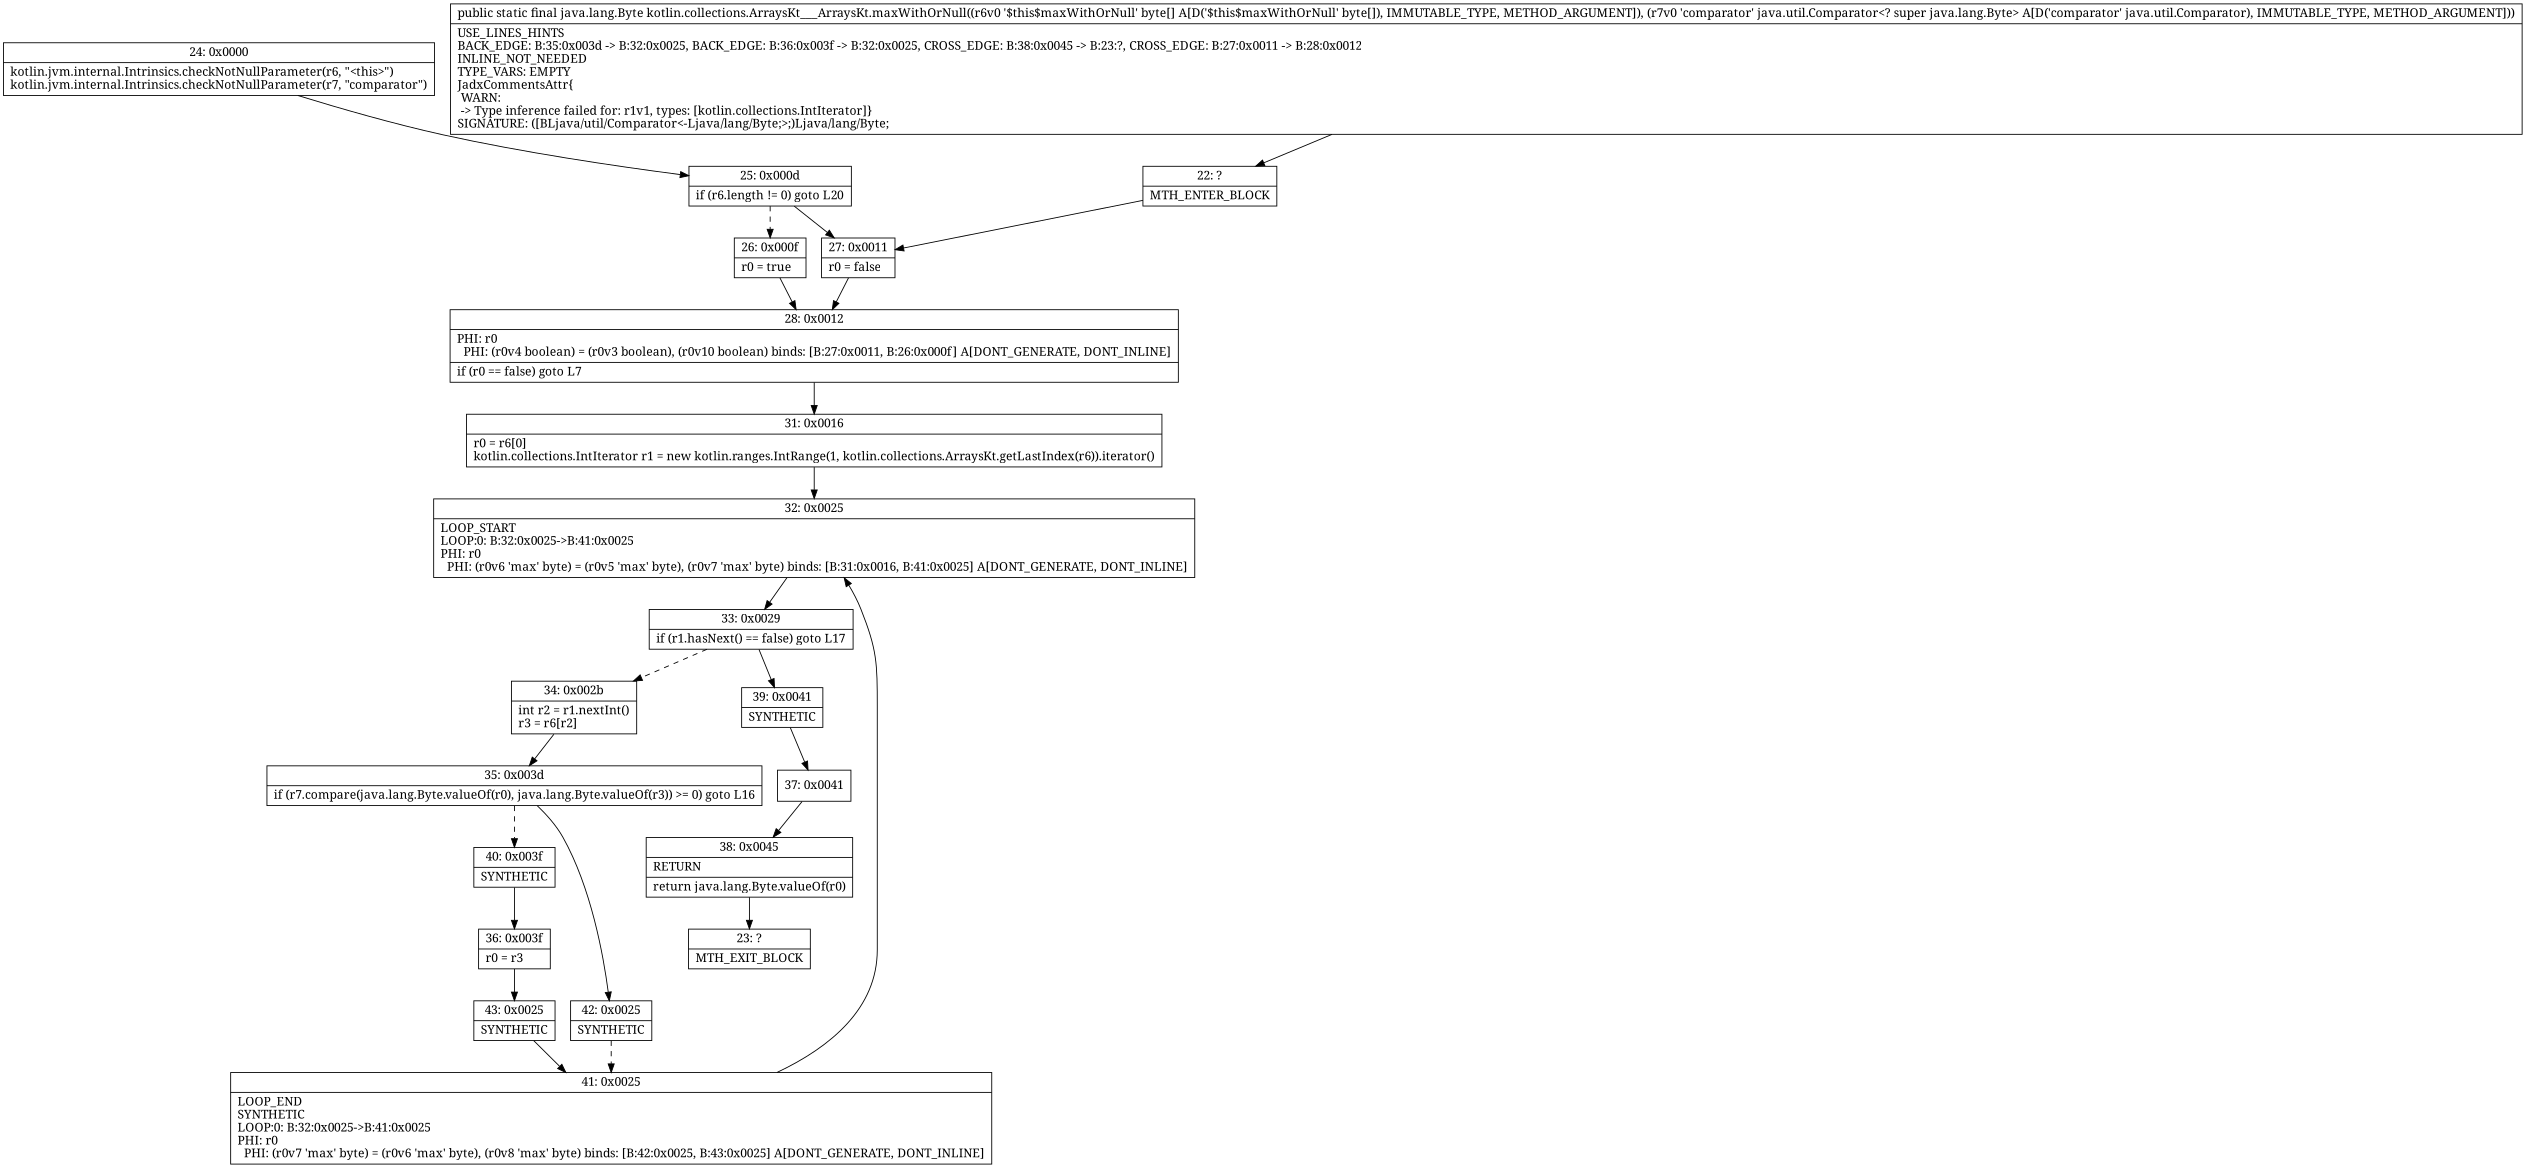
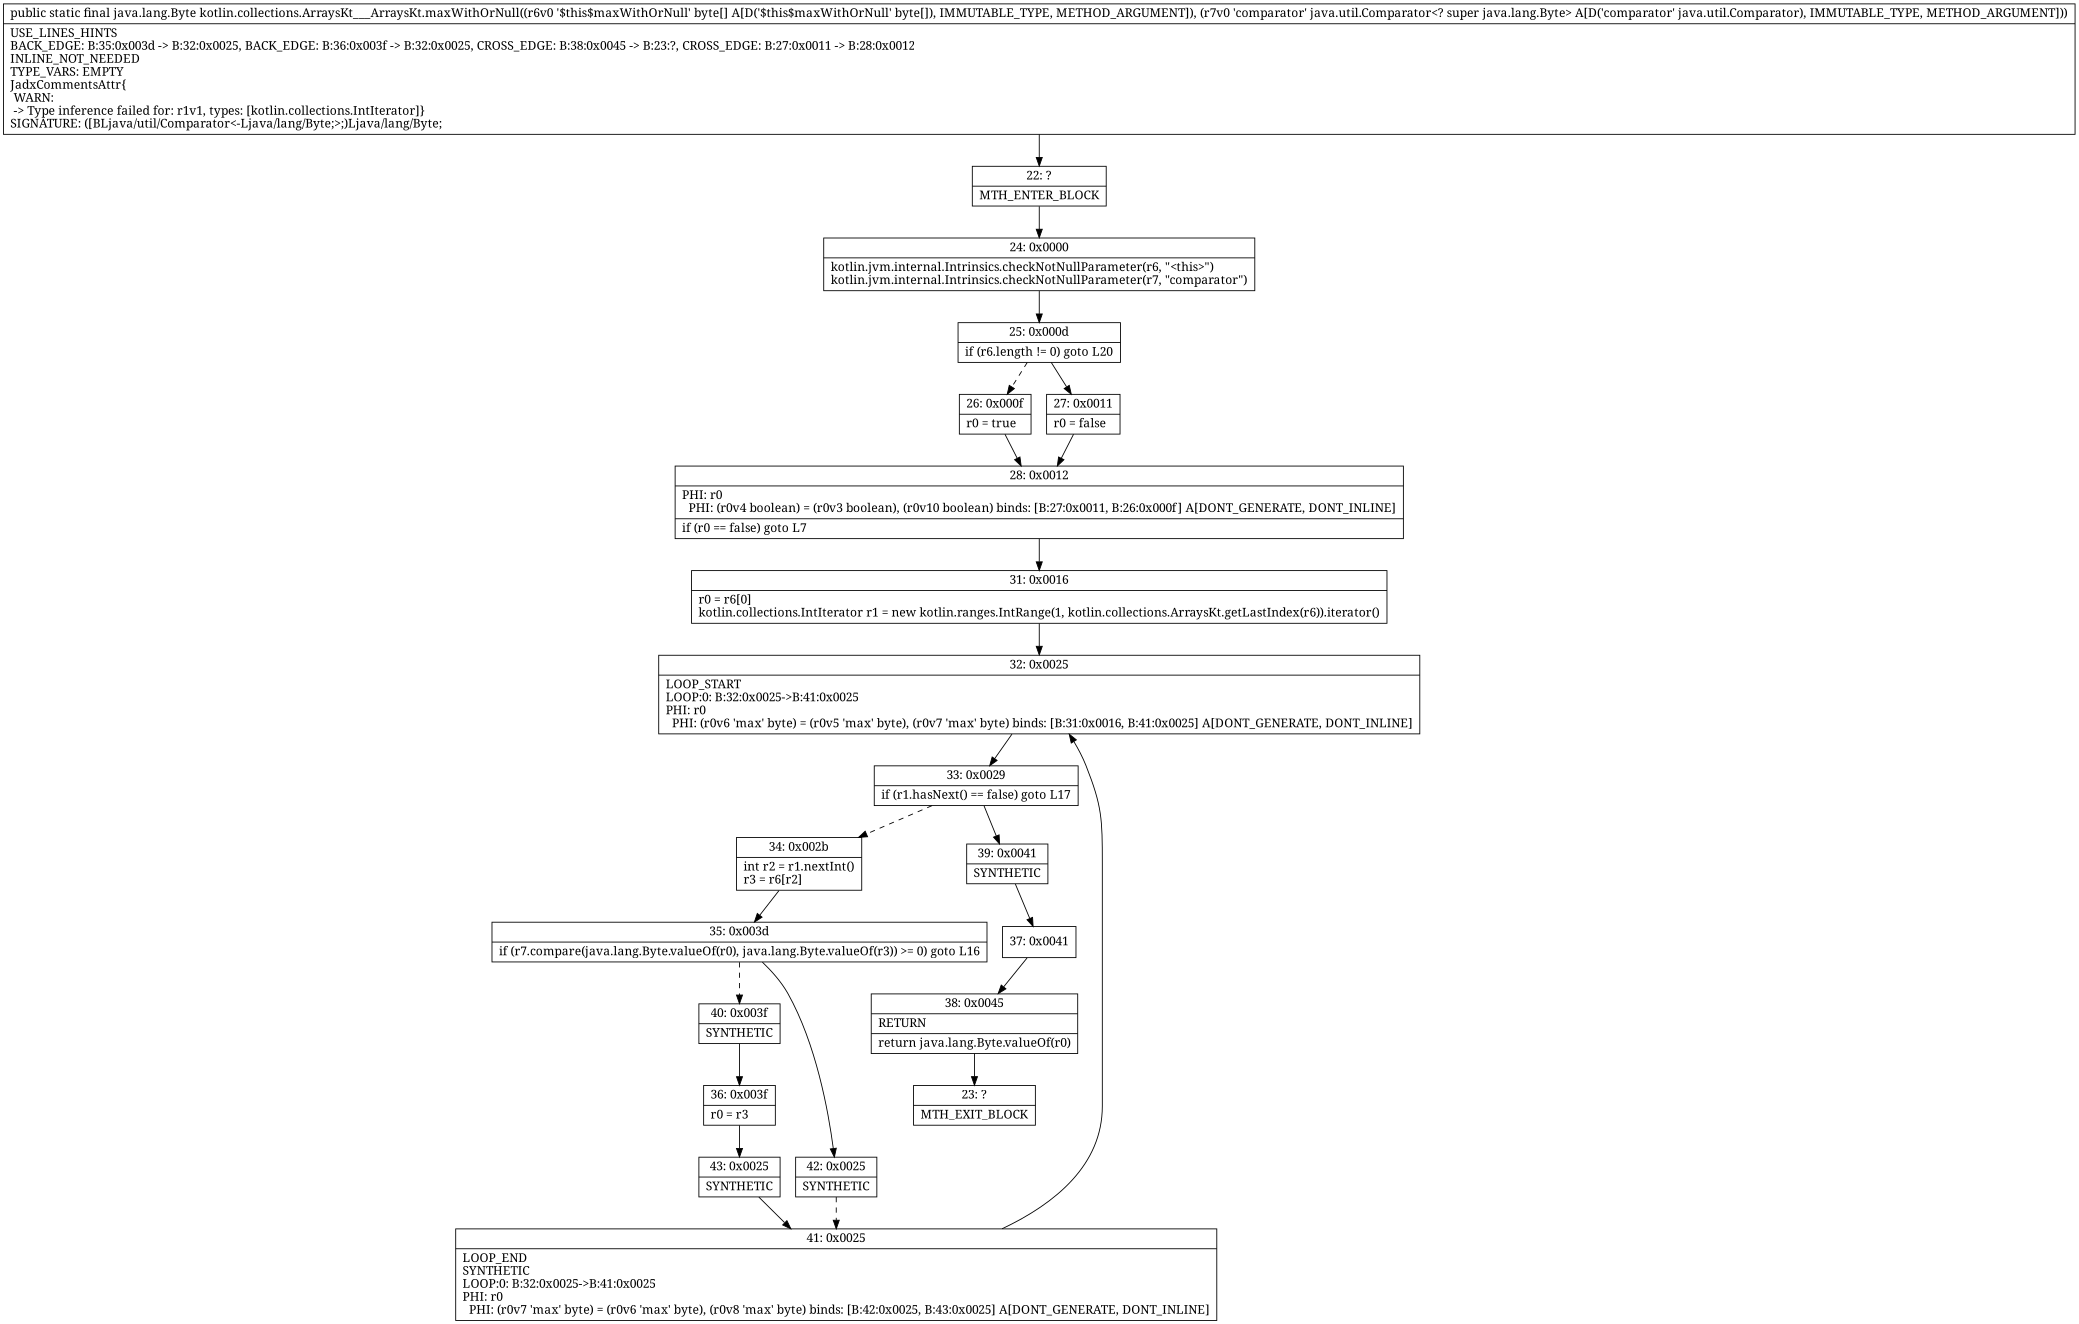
(1023, 224) -> (1039, 218)
